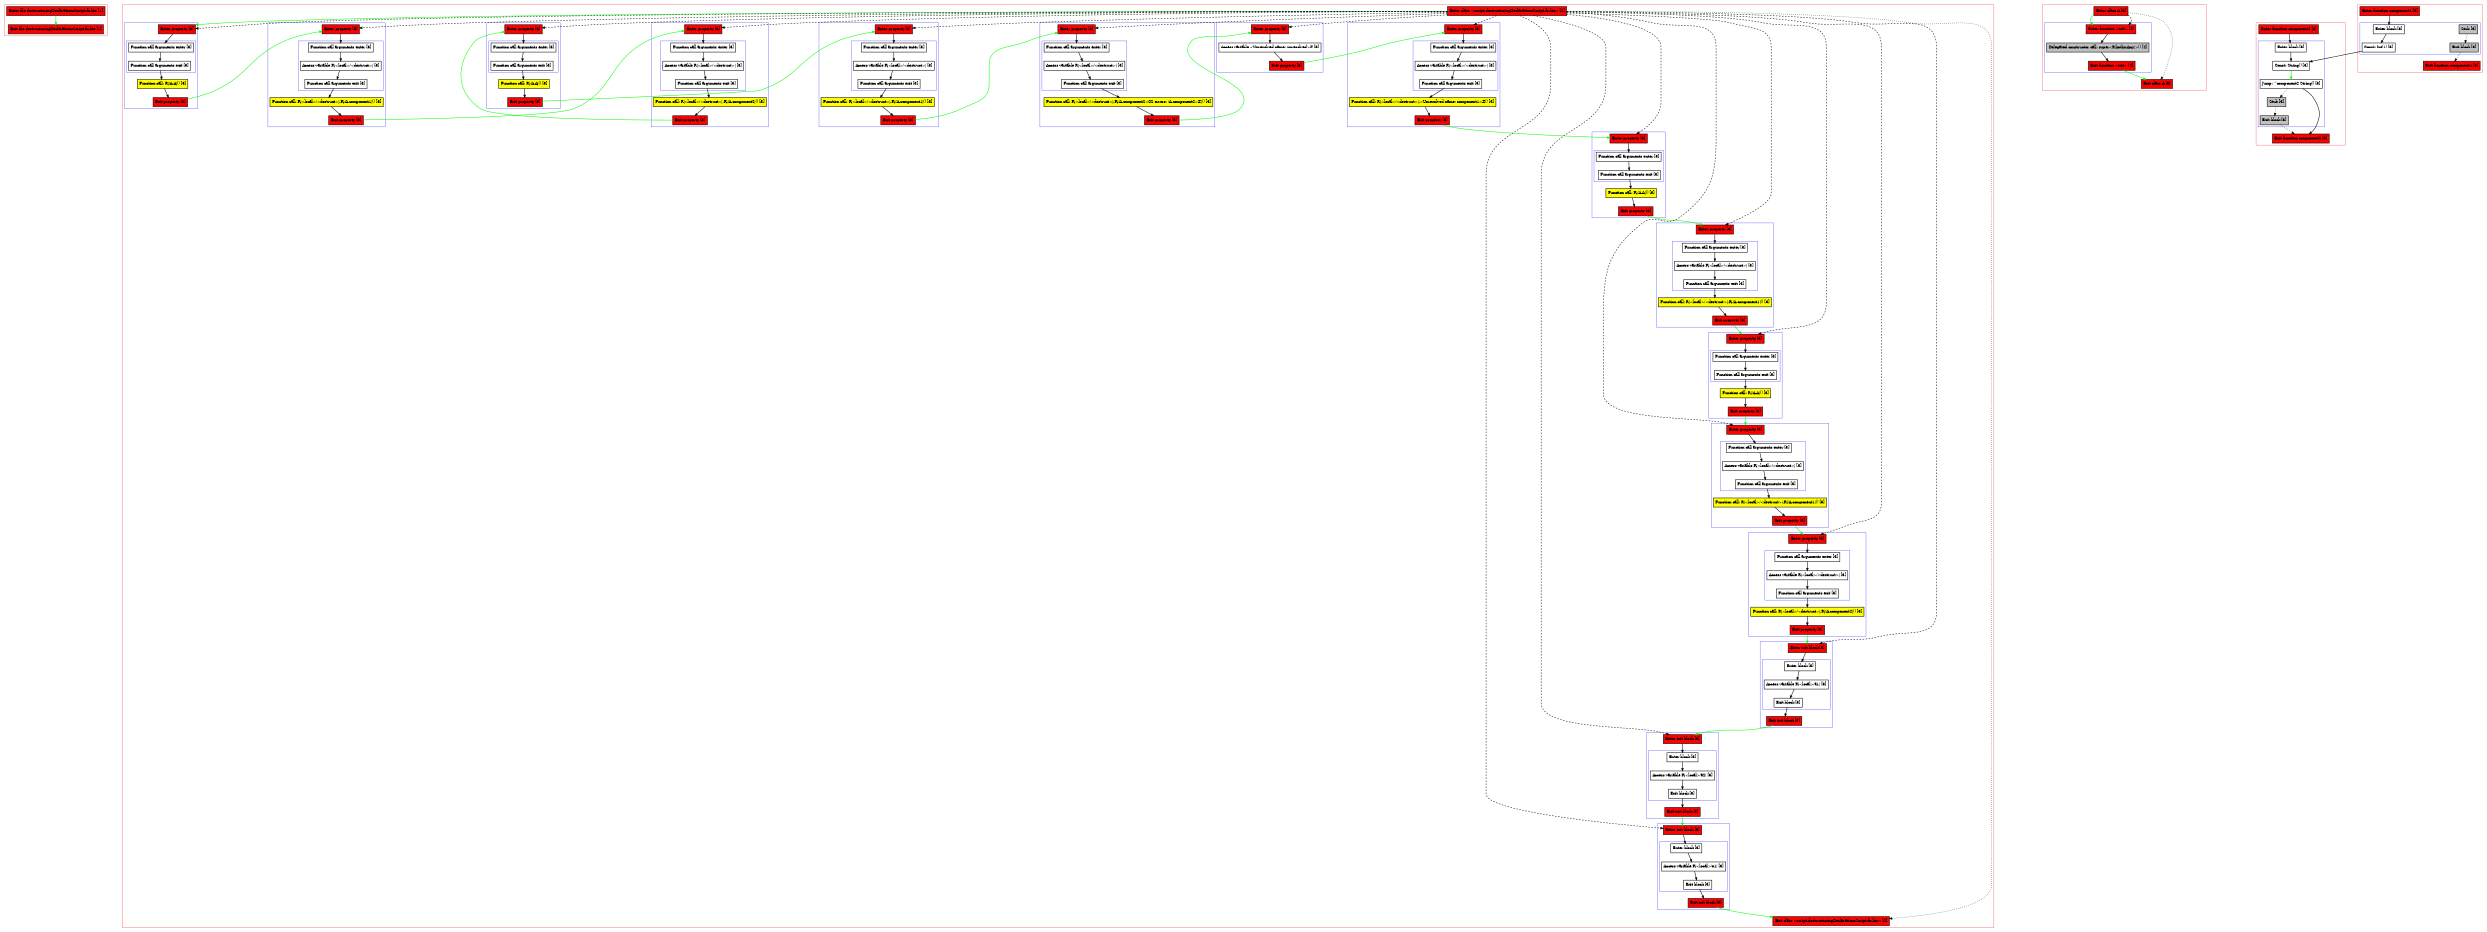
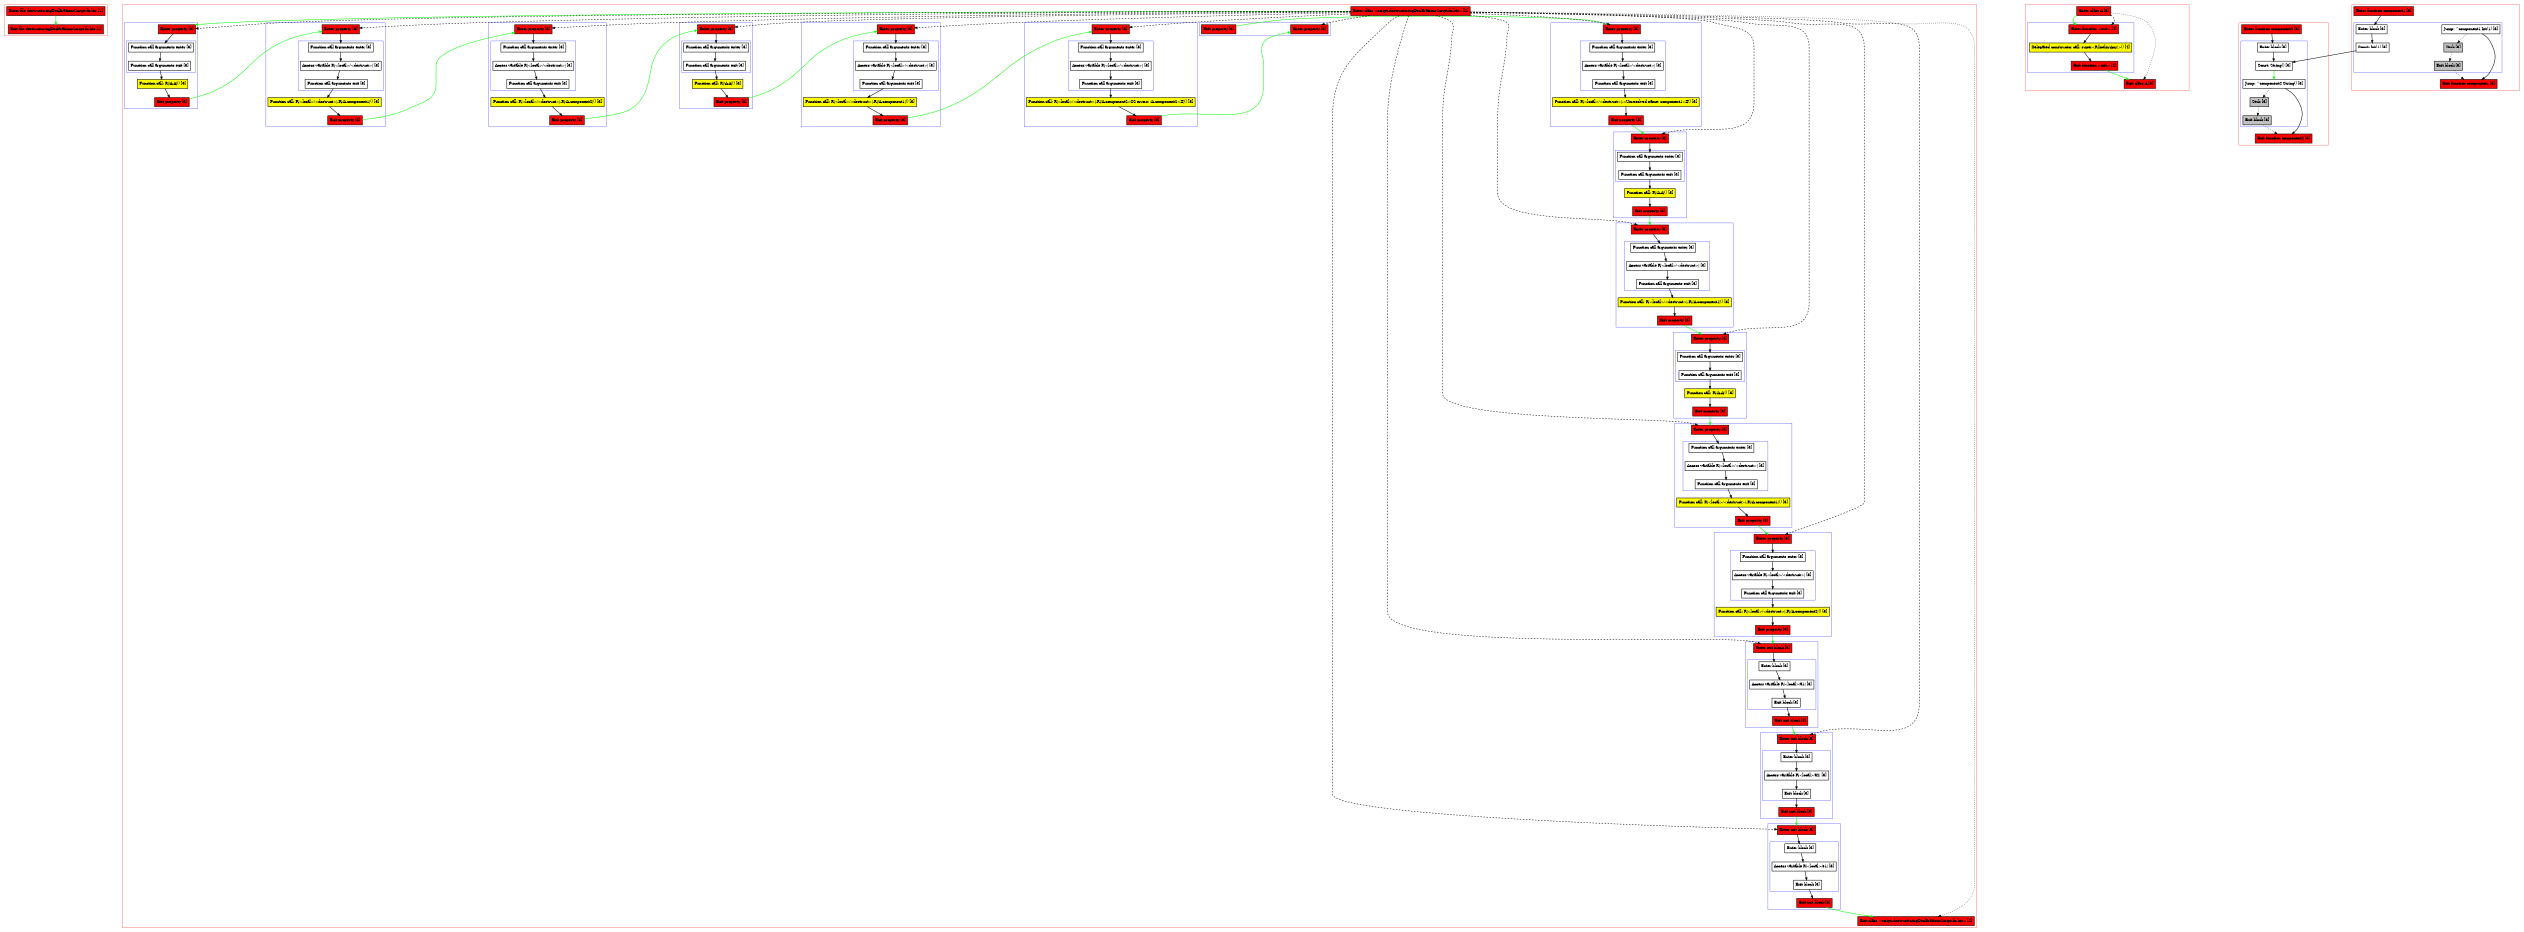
none -> (2471, 29)
(1270, 48) -> none
(2098, 48) -> (2081, 48)
